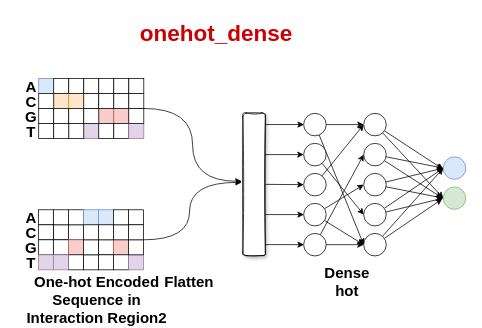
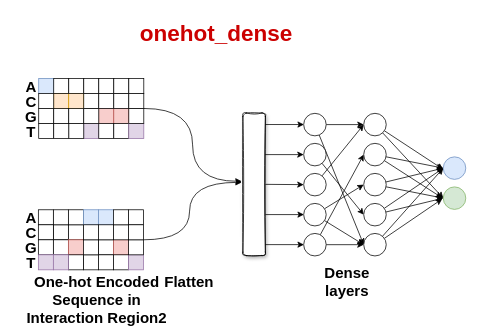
(347, 282) -> (347, 282)
